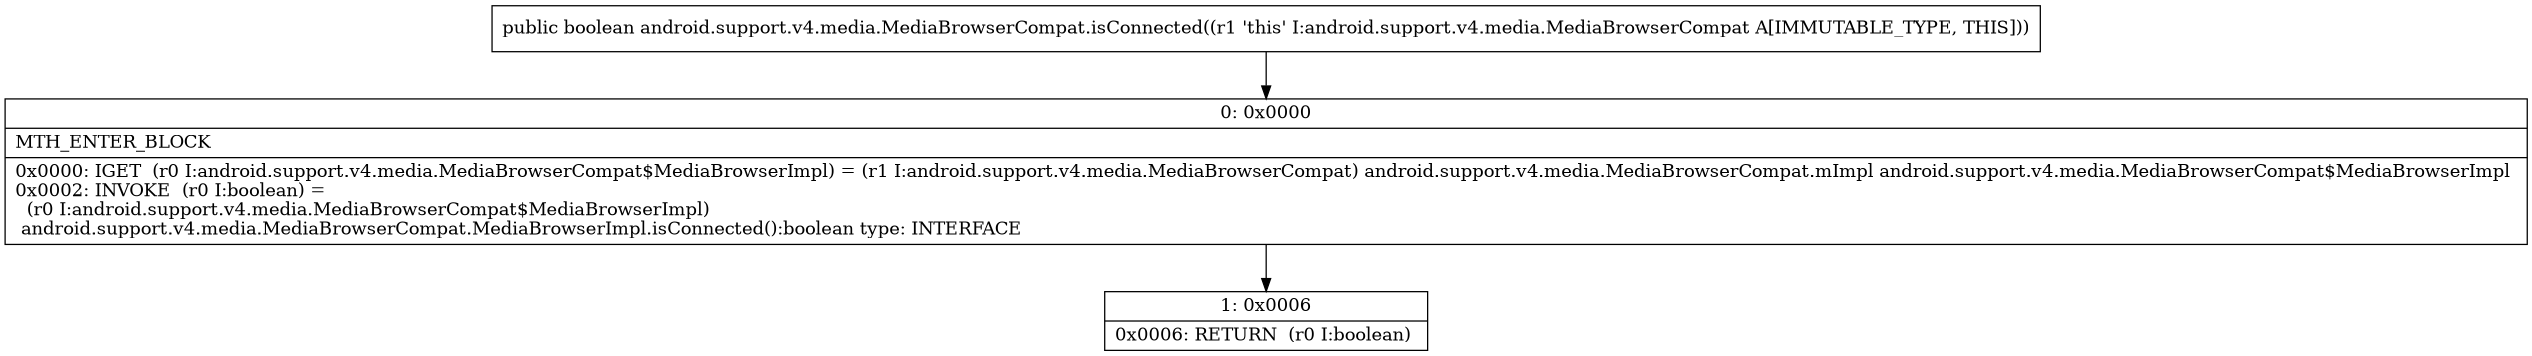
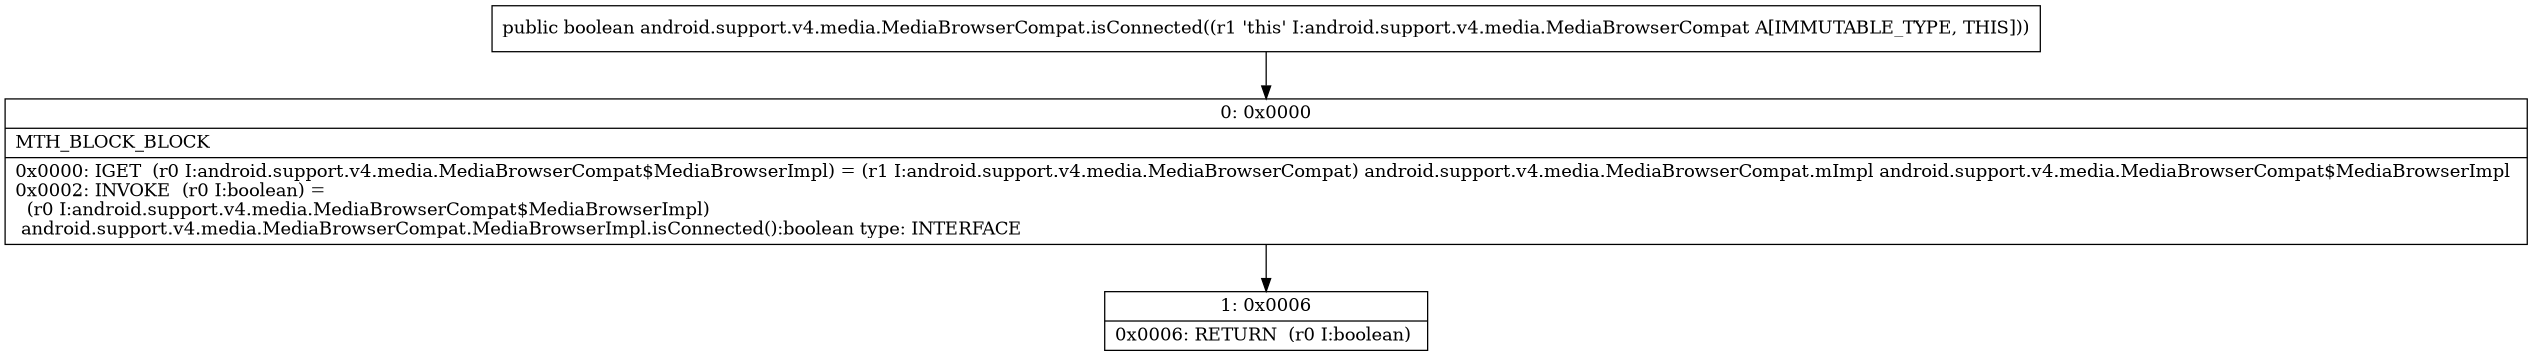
(114, 142) -> (113, 142)
